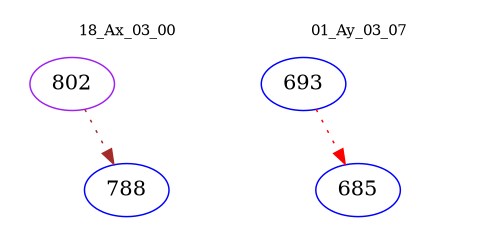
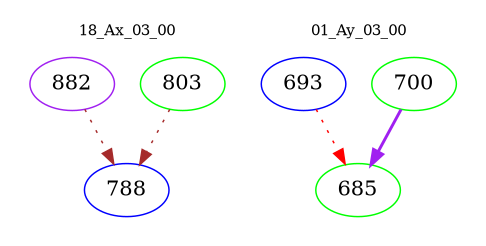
(359, 32) -> (359, 32)
(72, 84) -> (72, 84)
none -> (183, 84)
none -> (414, 84)
(358, 190) -> (358, 190)
